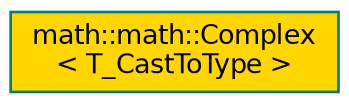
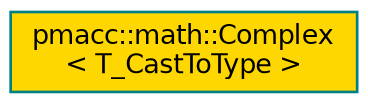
(175, 52) -> (184, 52)
